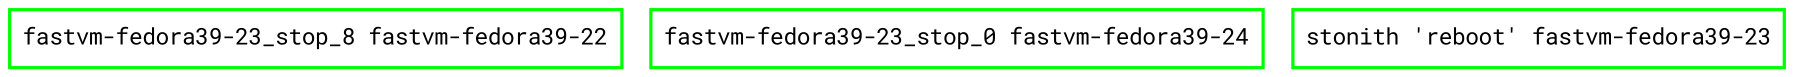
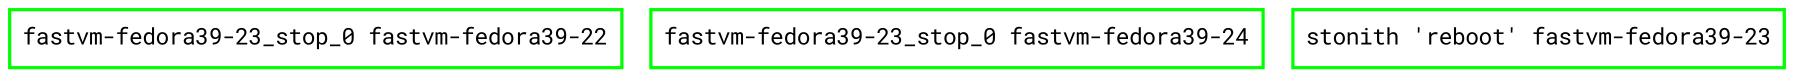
(316, 39) -> (316, 39)
